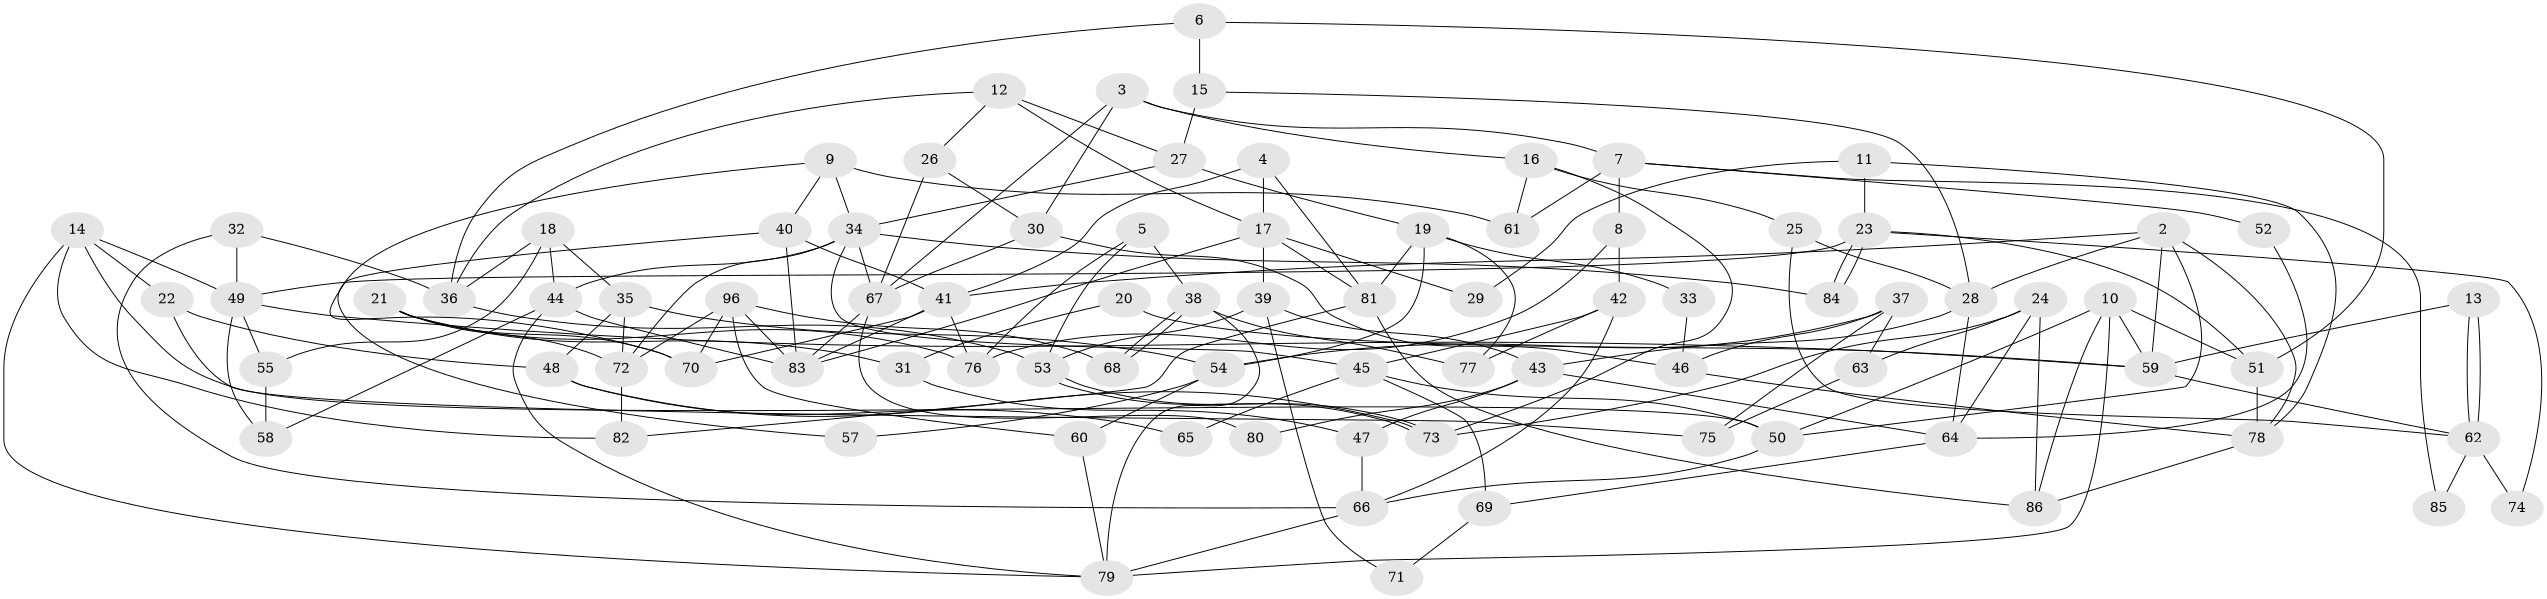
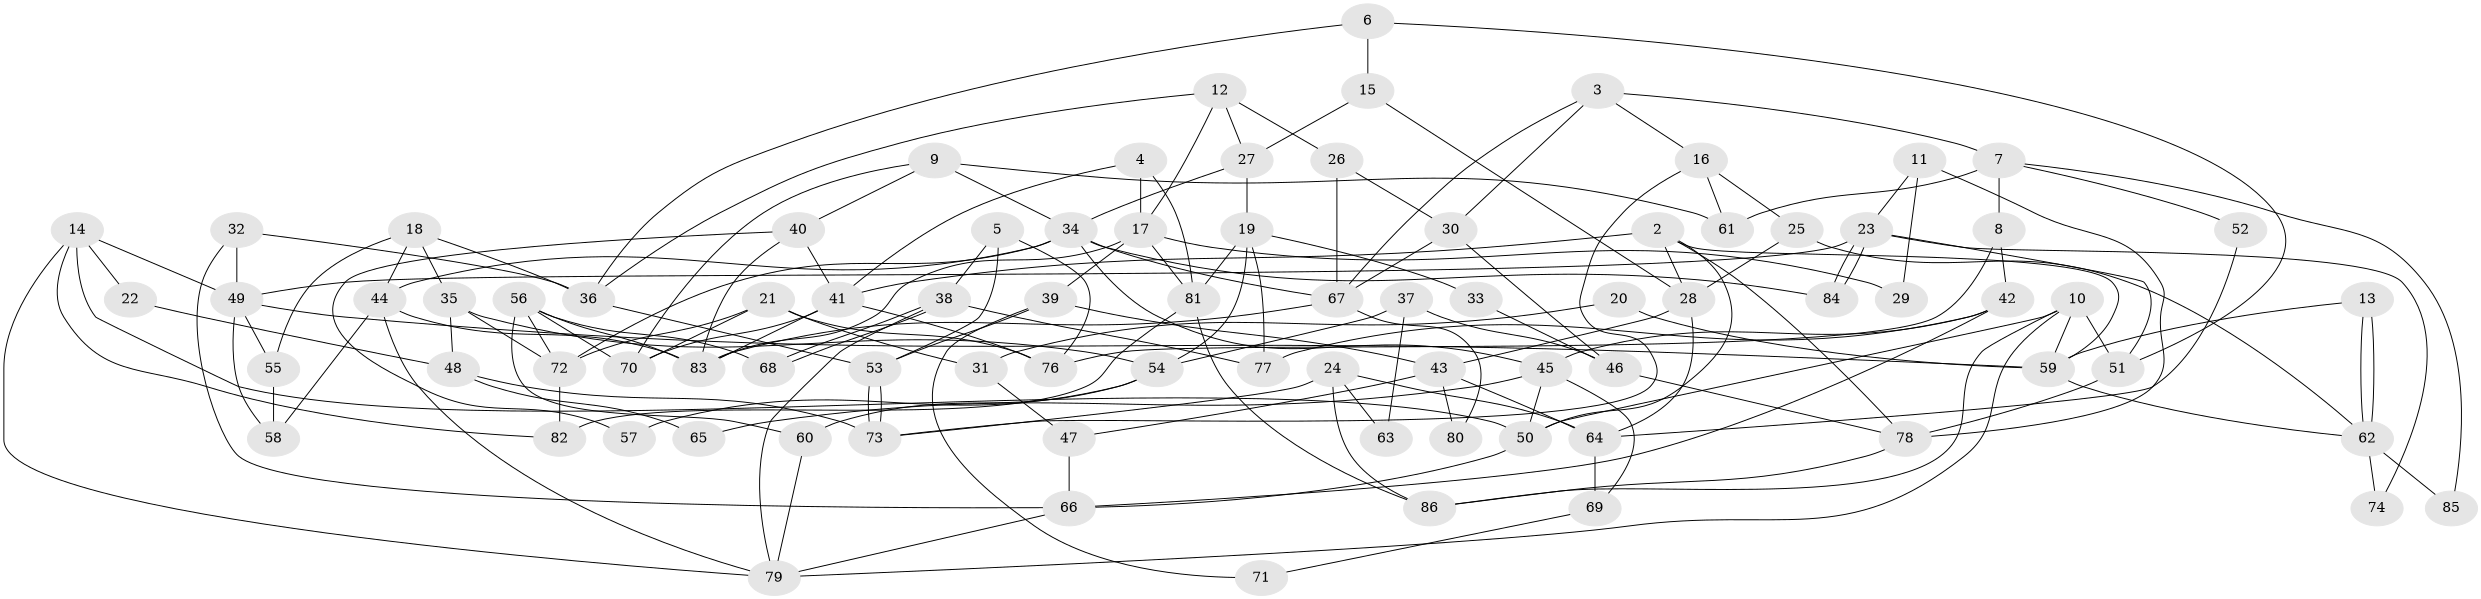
(732, 300) -> (519, 300)
(1708, 439) -> none
